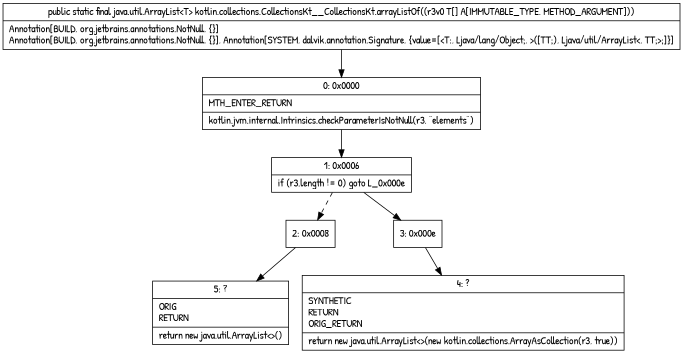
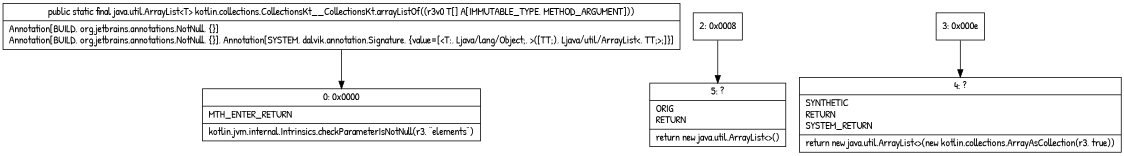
(342, 175) -> none
(335, 324) -> (839, 126)
